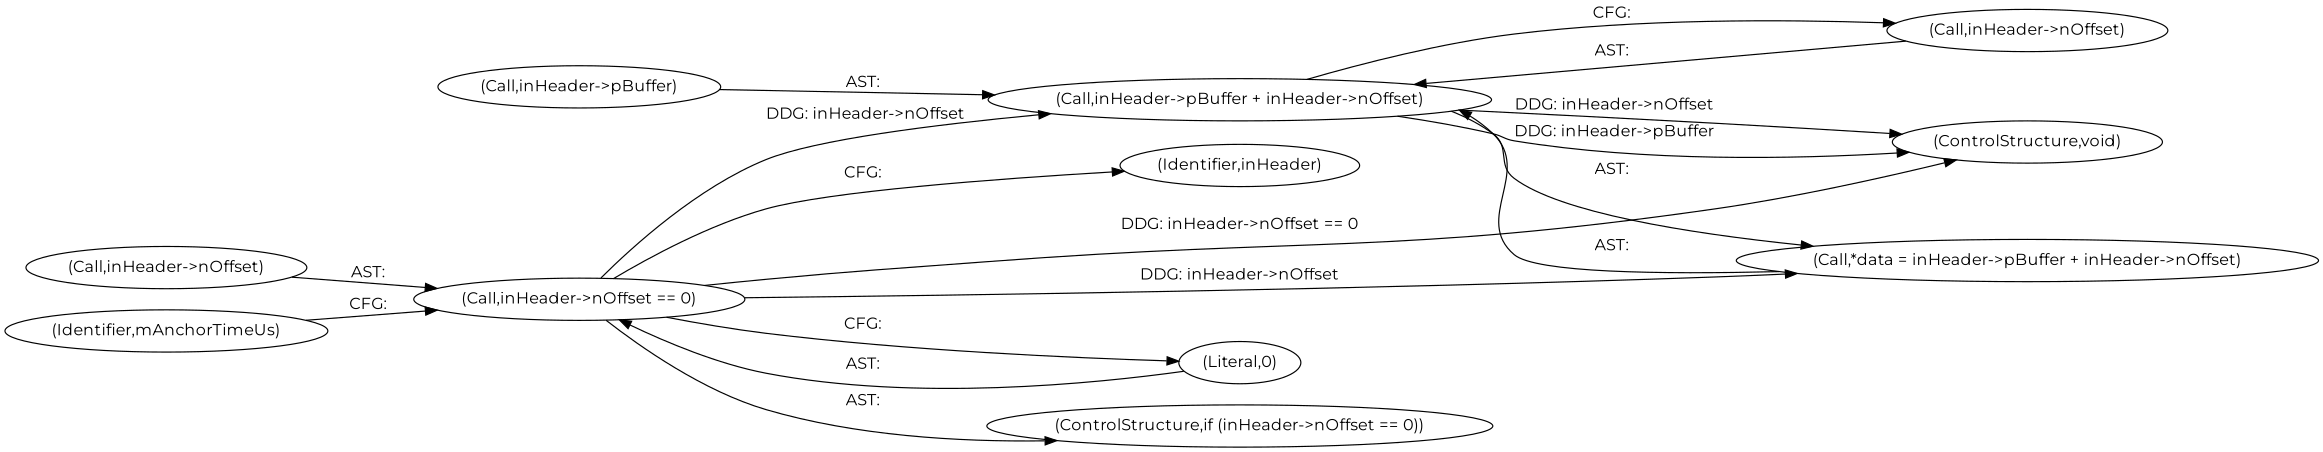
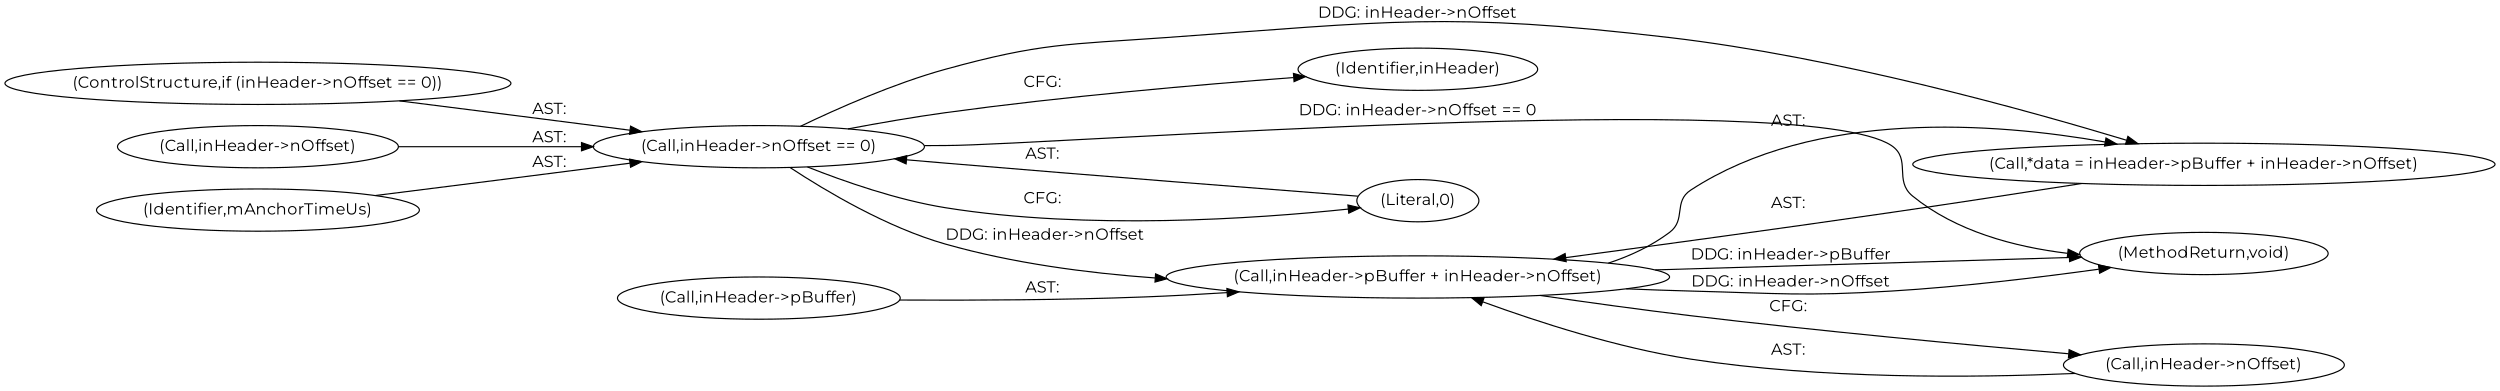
(2027, 142) -> (2204, 254)
(371, 305) -> (552, 163)
(813, 421) -> (515, 115)
